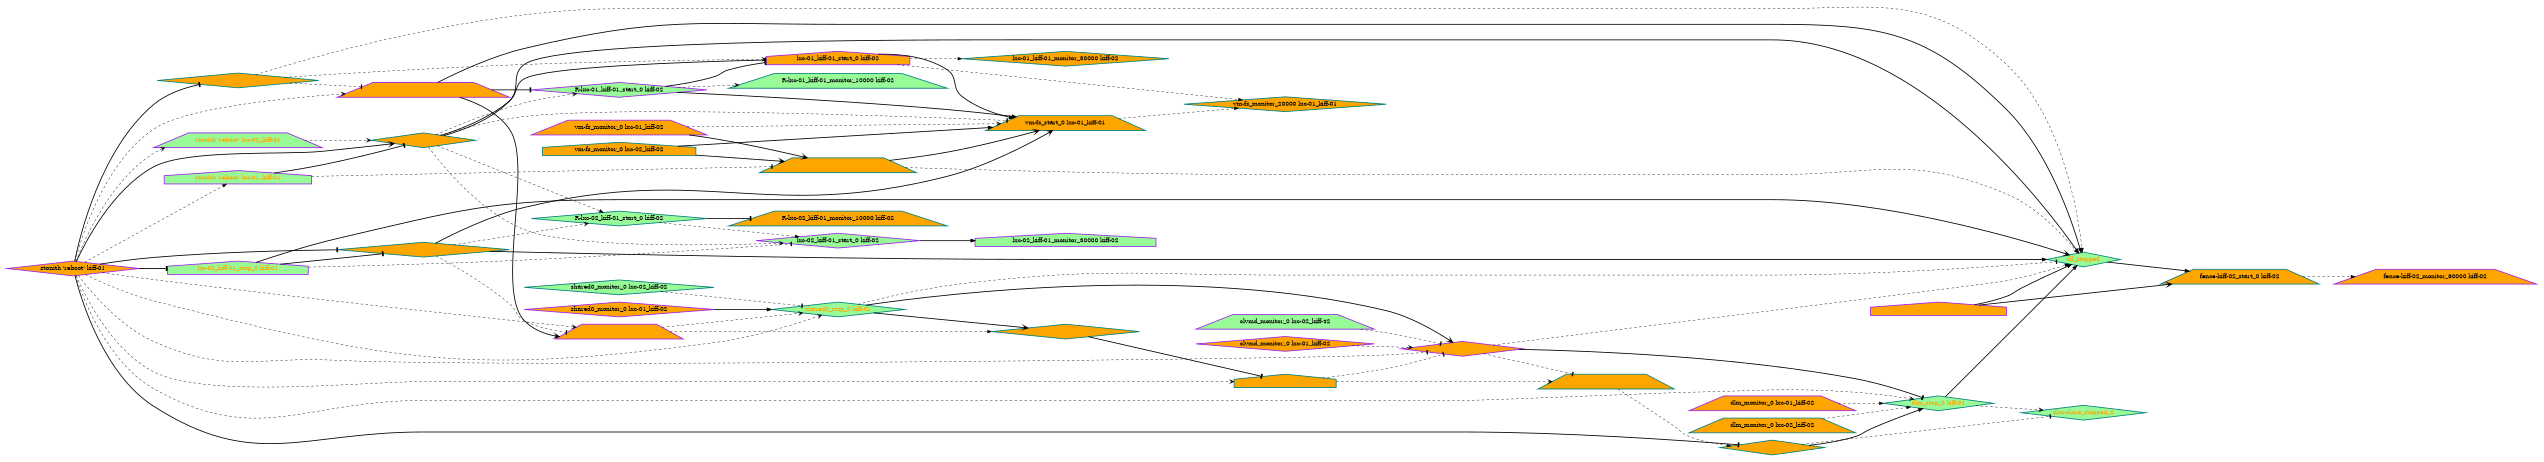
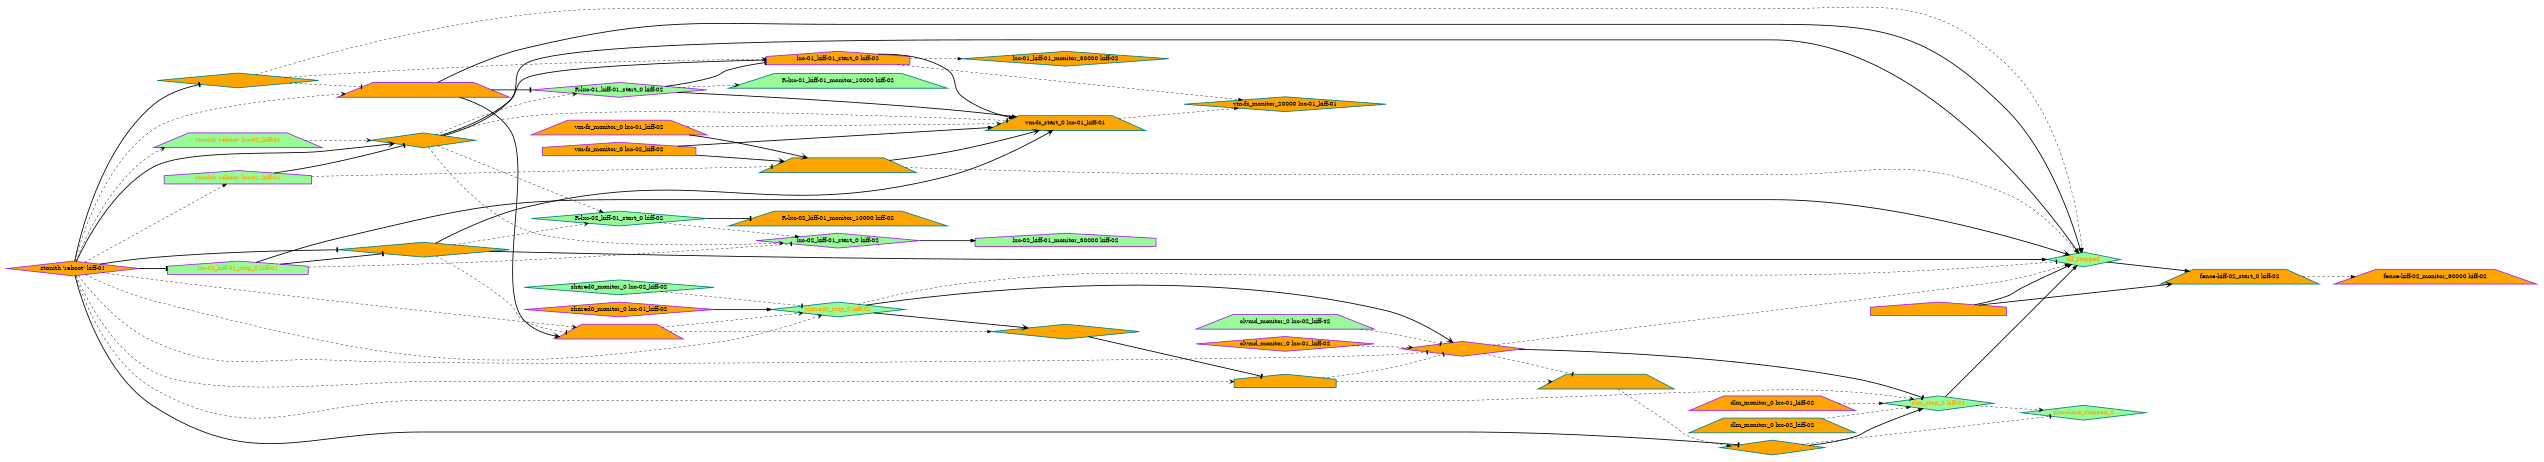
(619, 150) -> (619, 150)
